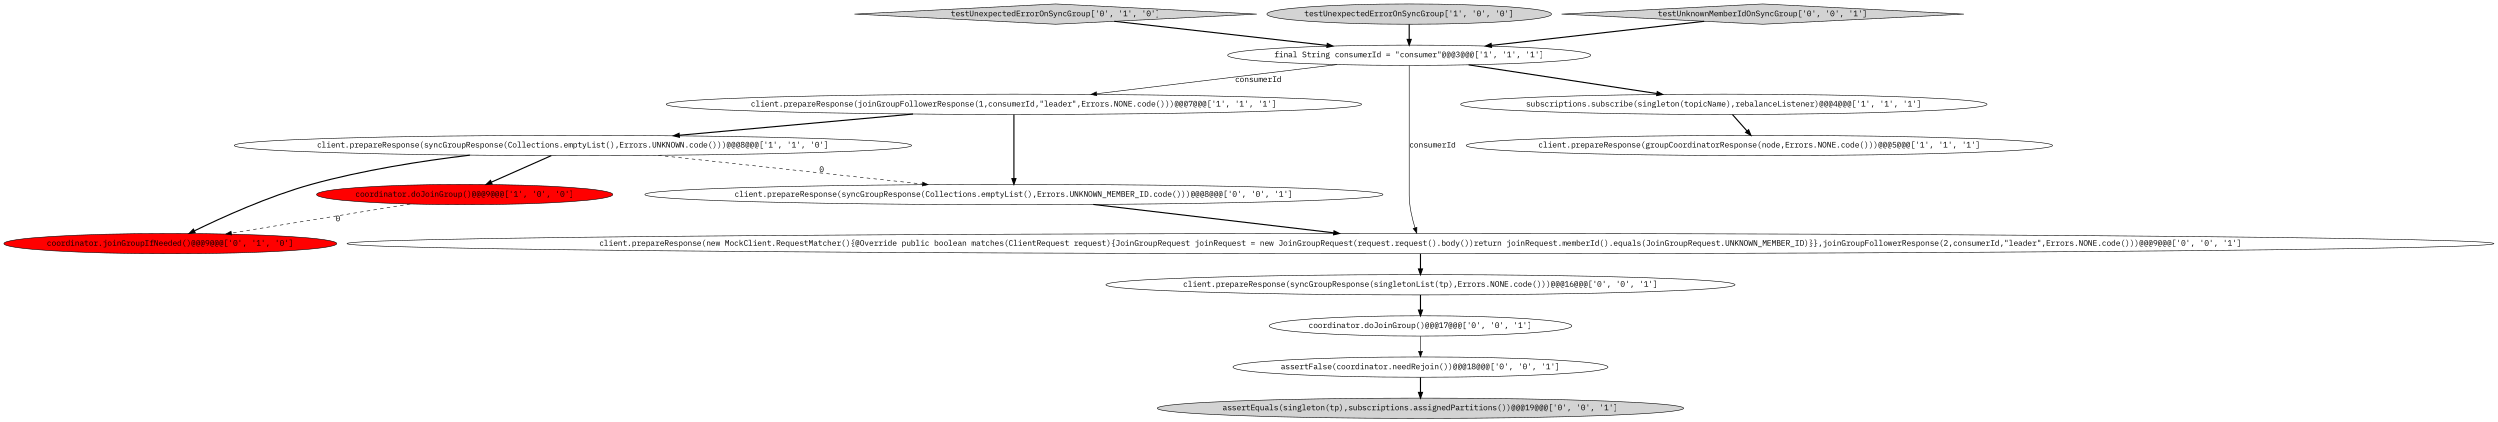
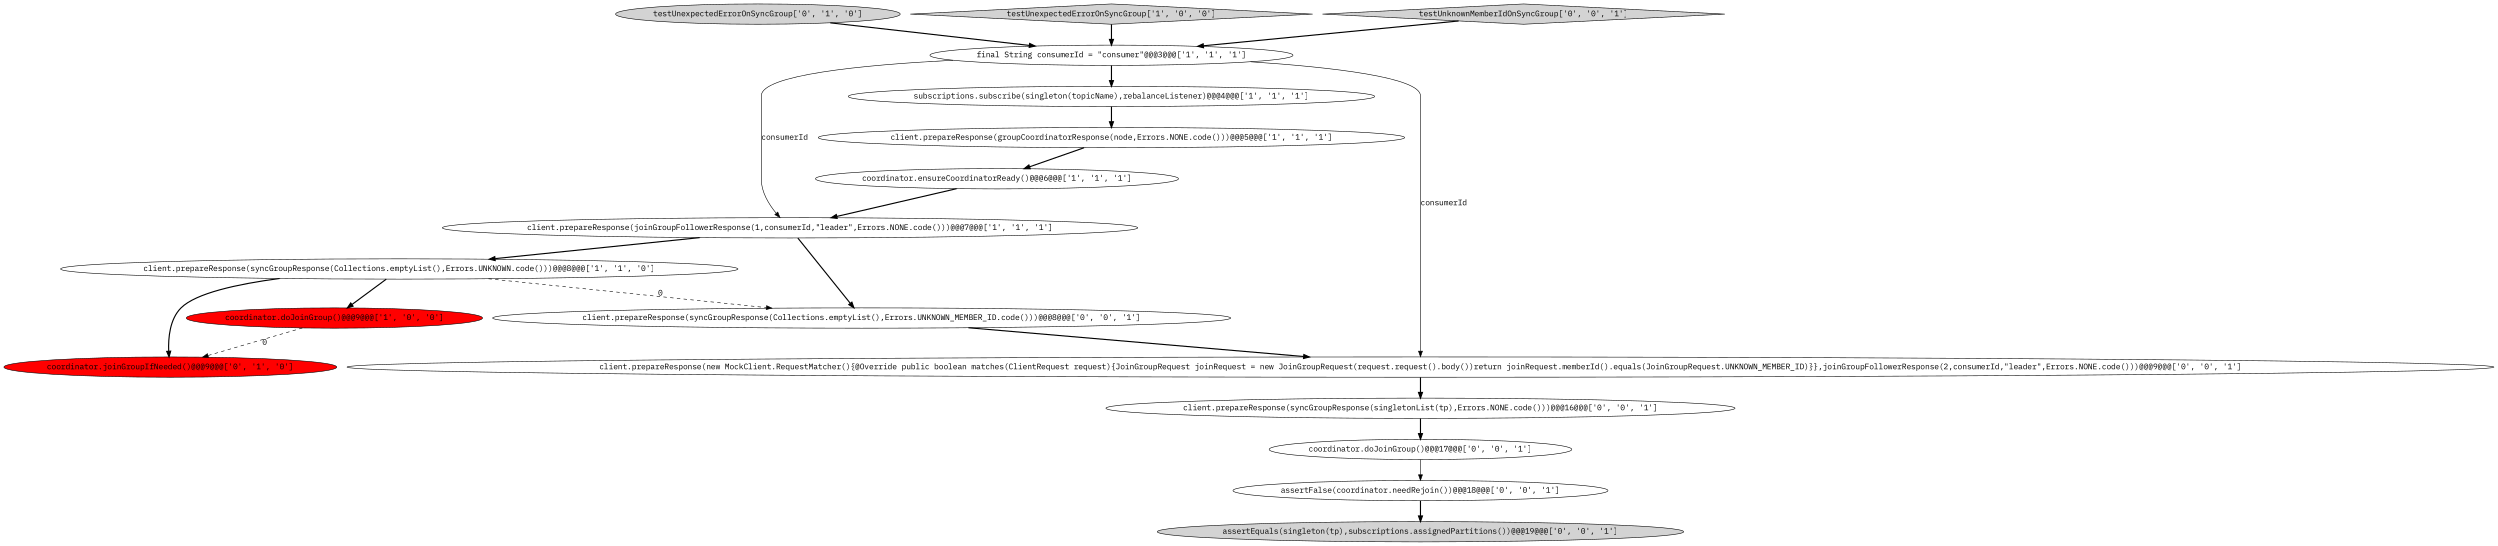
(1056, 14) -> (758, 14)
(1409, 14) -> (1111, 14)
none -> (997, 179)
